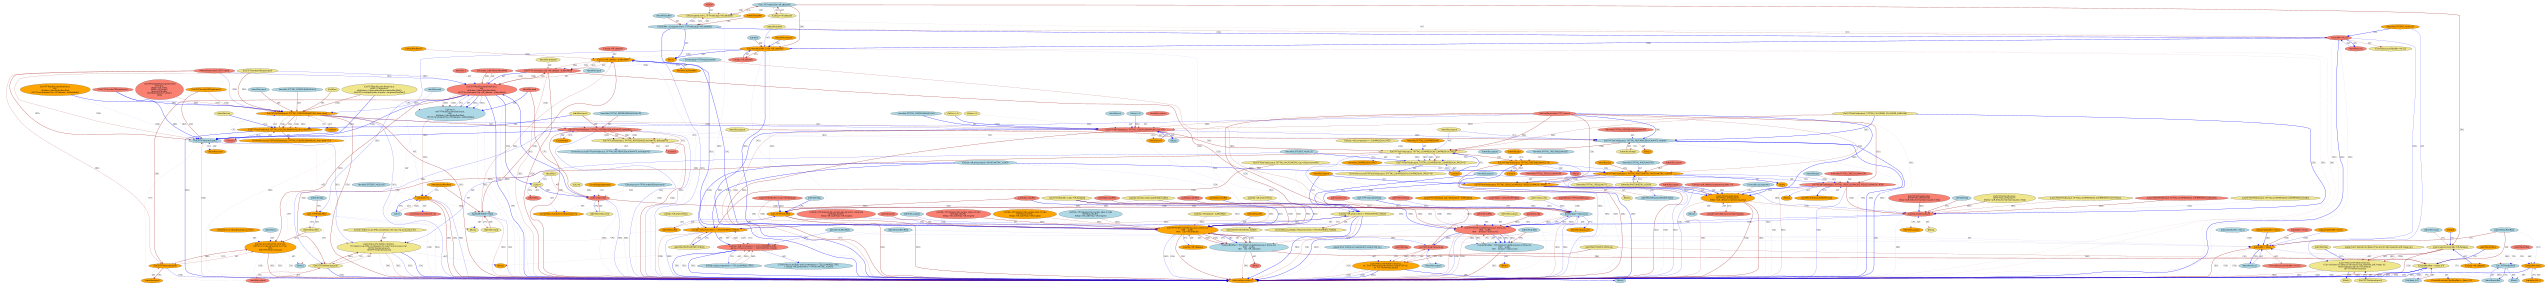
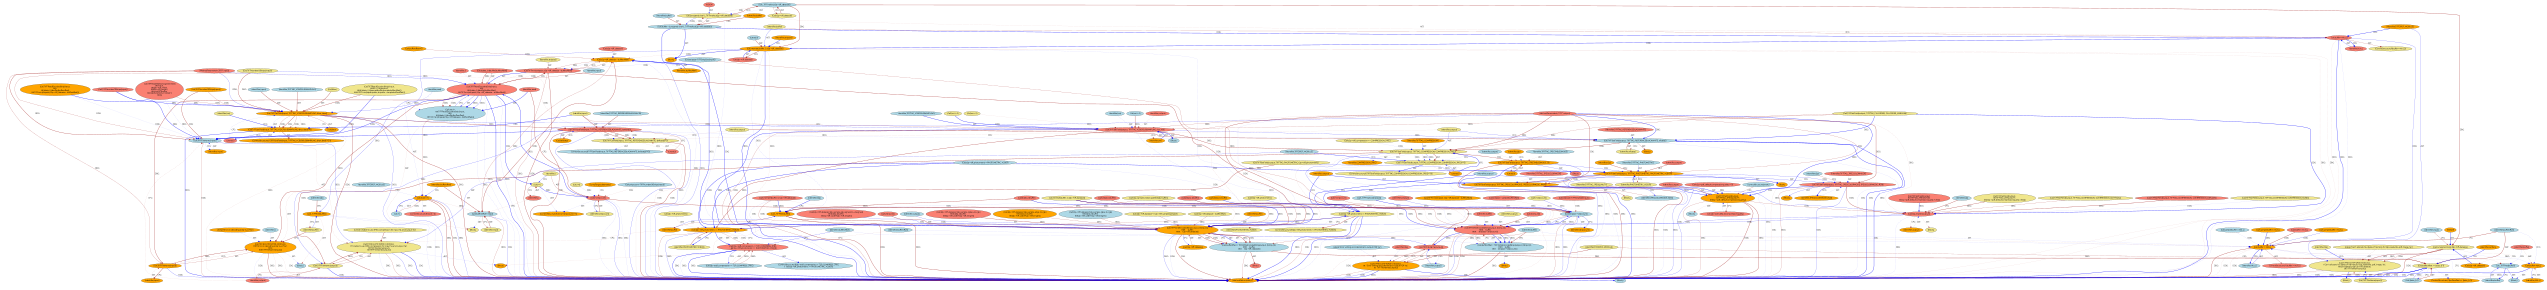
none -> (1155, 214)
